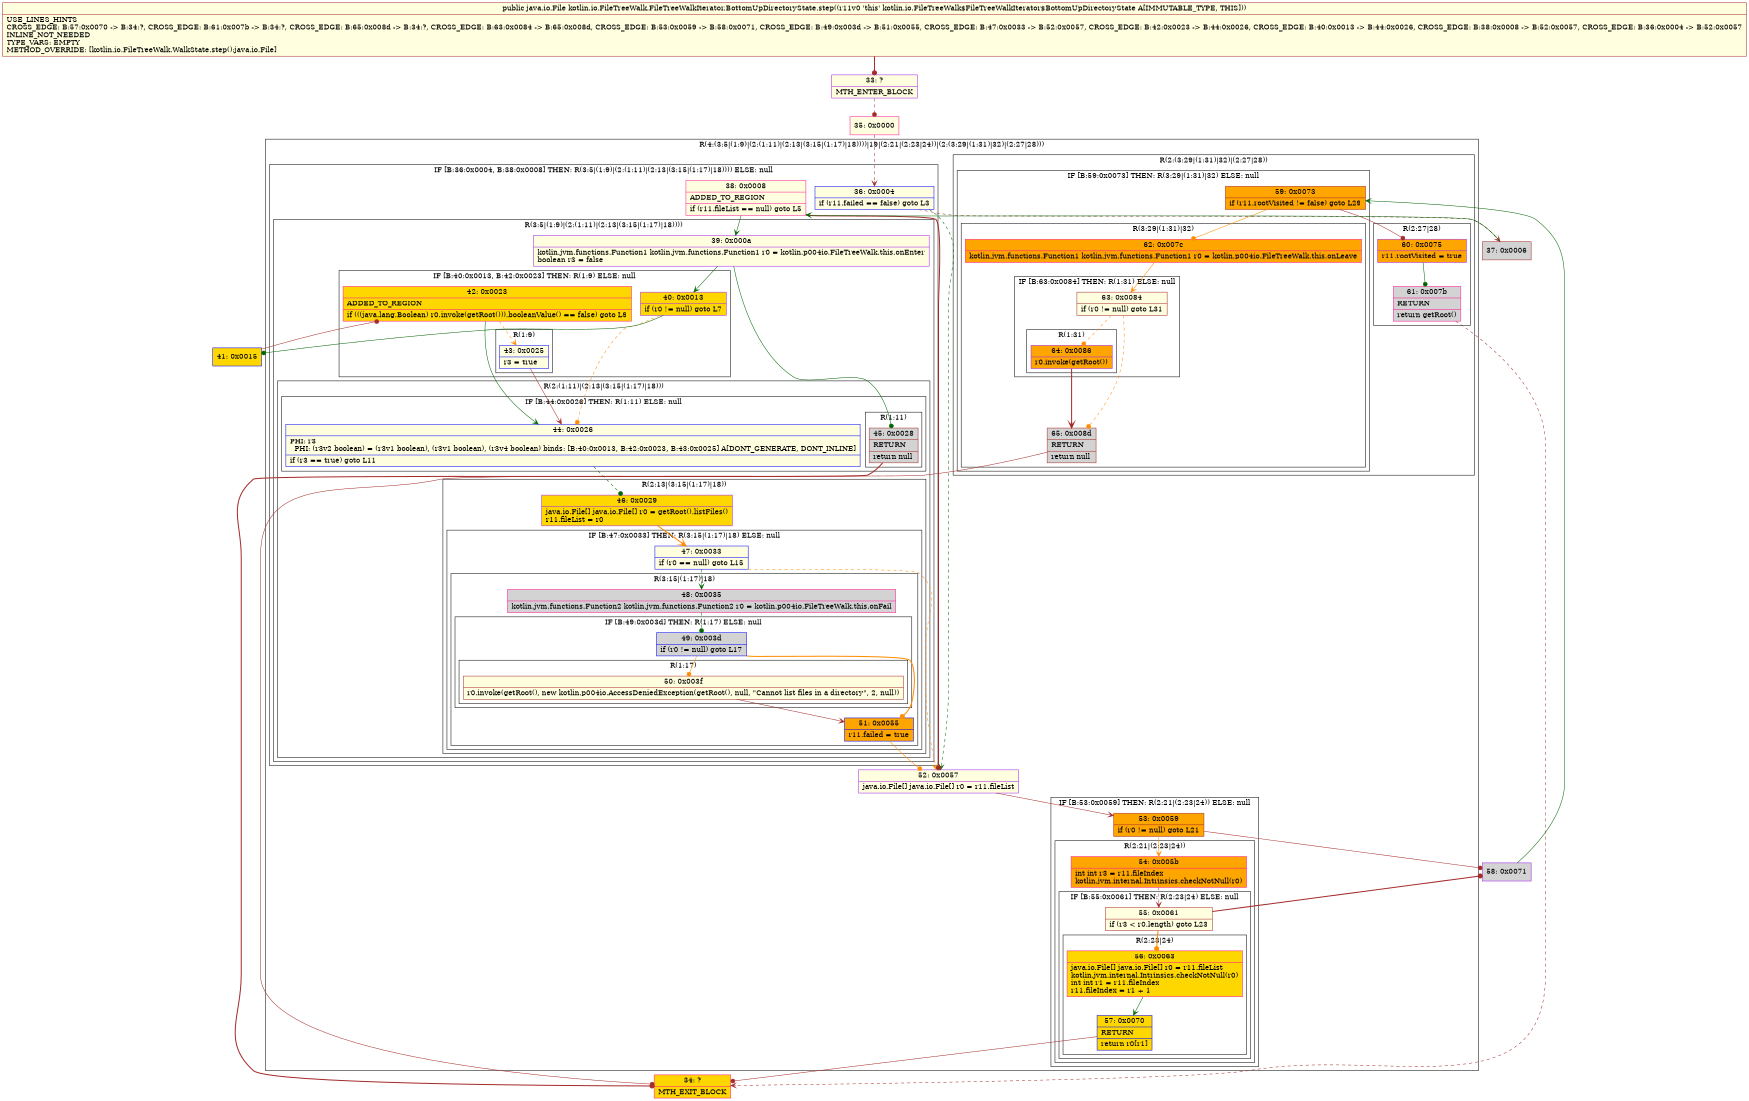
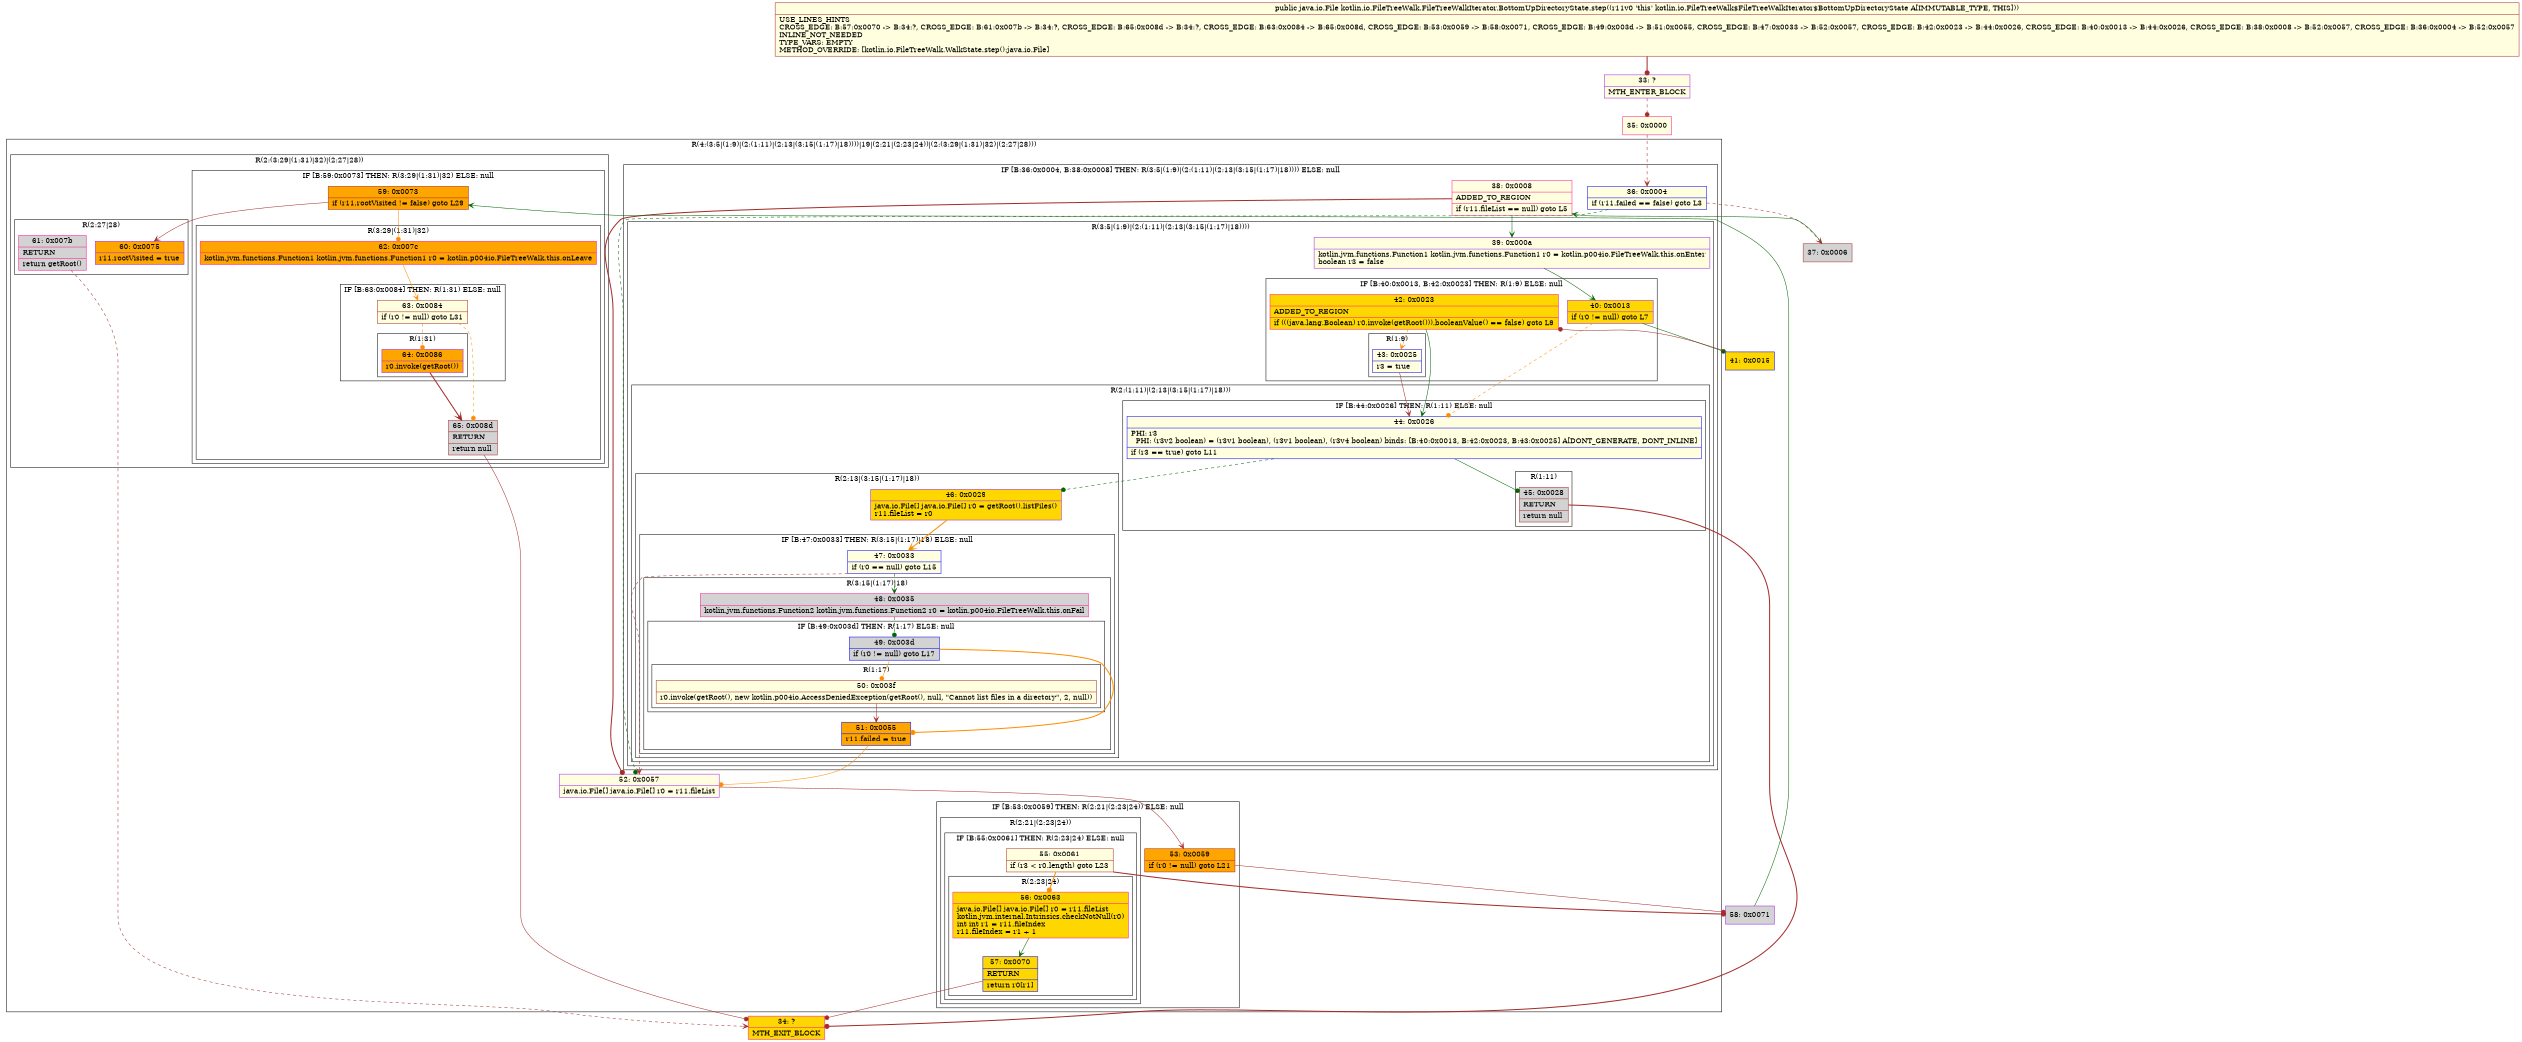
(1383, 227) -> (241, 211)
(1424, 272) -> none
(792, 376) -> (1485, 474)
(949, 483) -> (620, 234)
(886, 570) -> (727, 575)
(1159, 872) -> none
